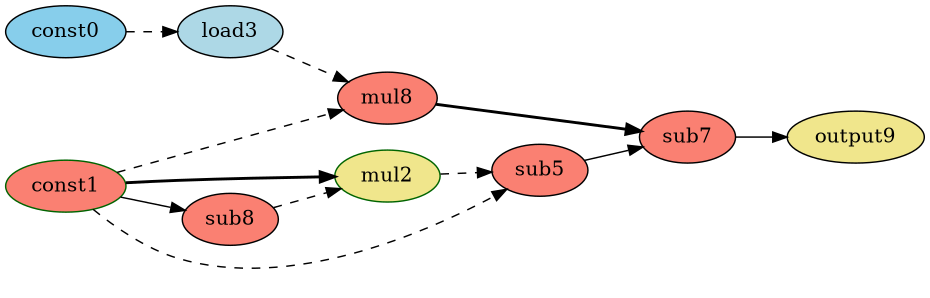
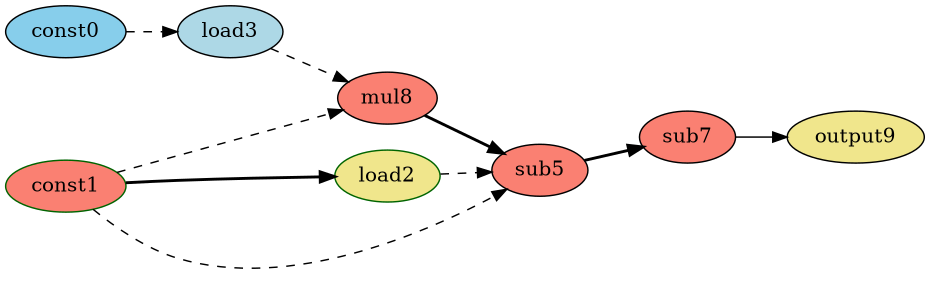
(531, 117) -> (457, 131)
(606, 155) -> (606, 155)
(387, 176) -> (387, 176)
(230, 219) -> none
